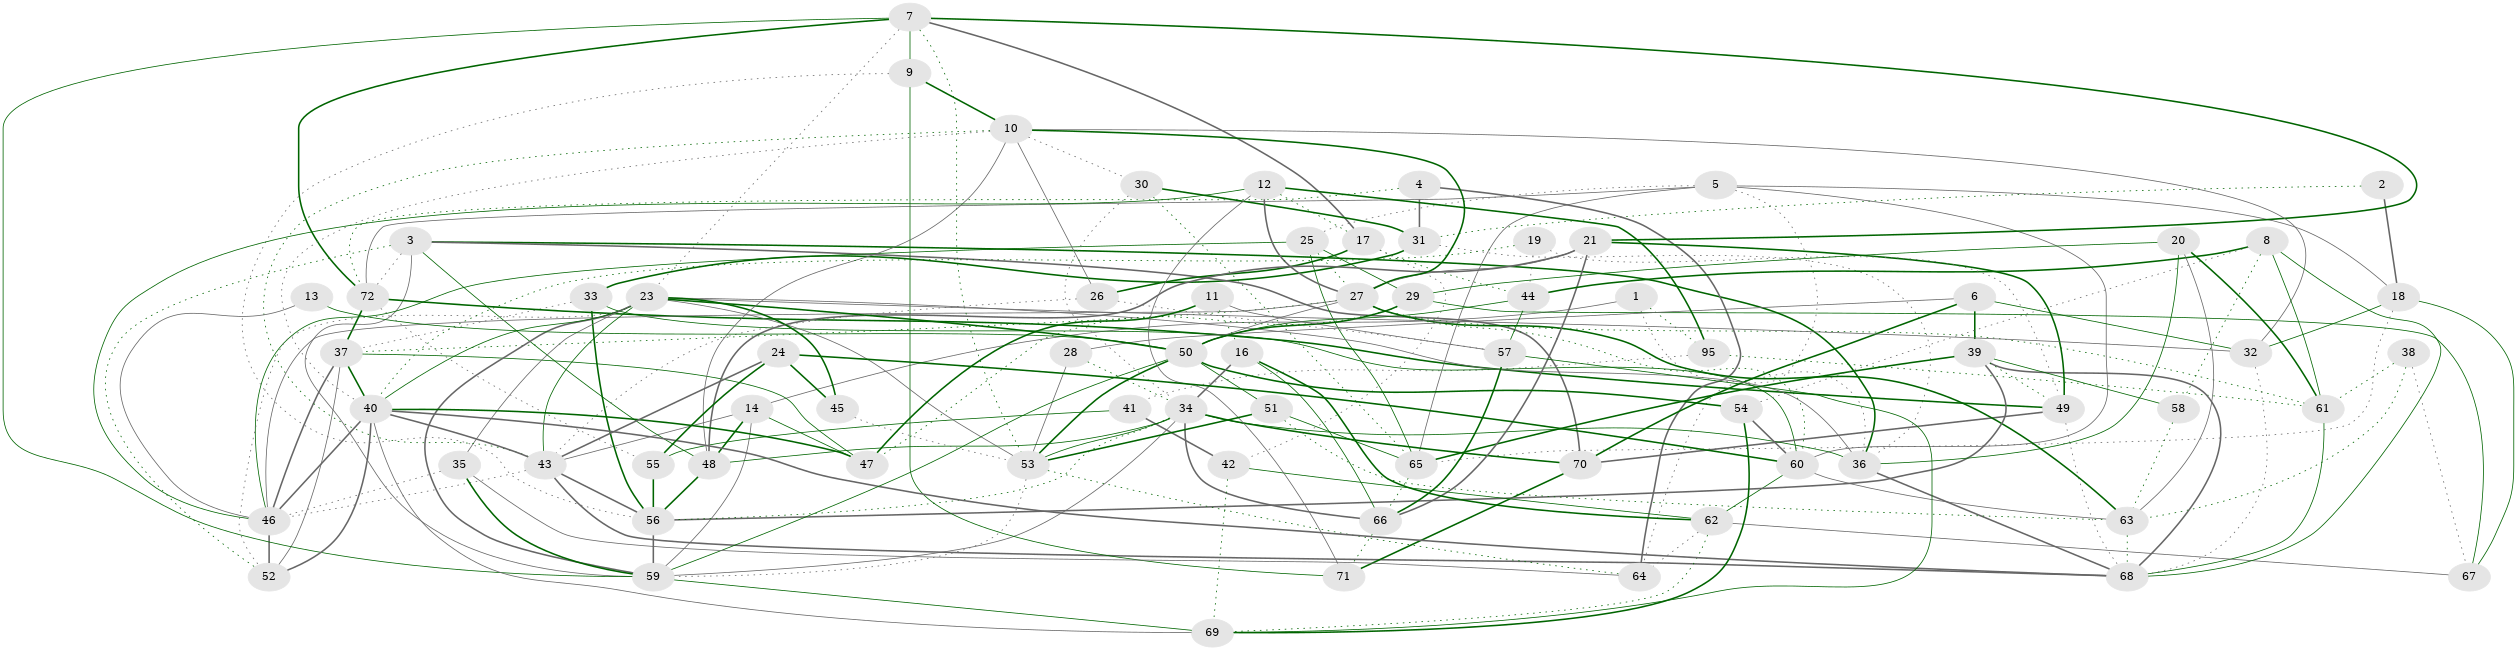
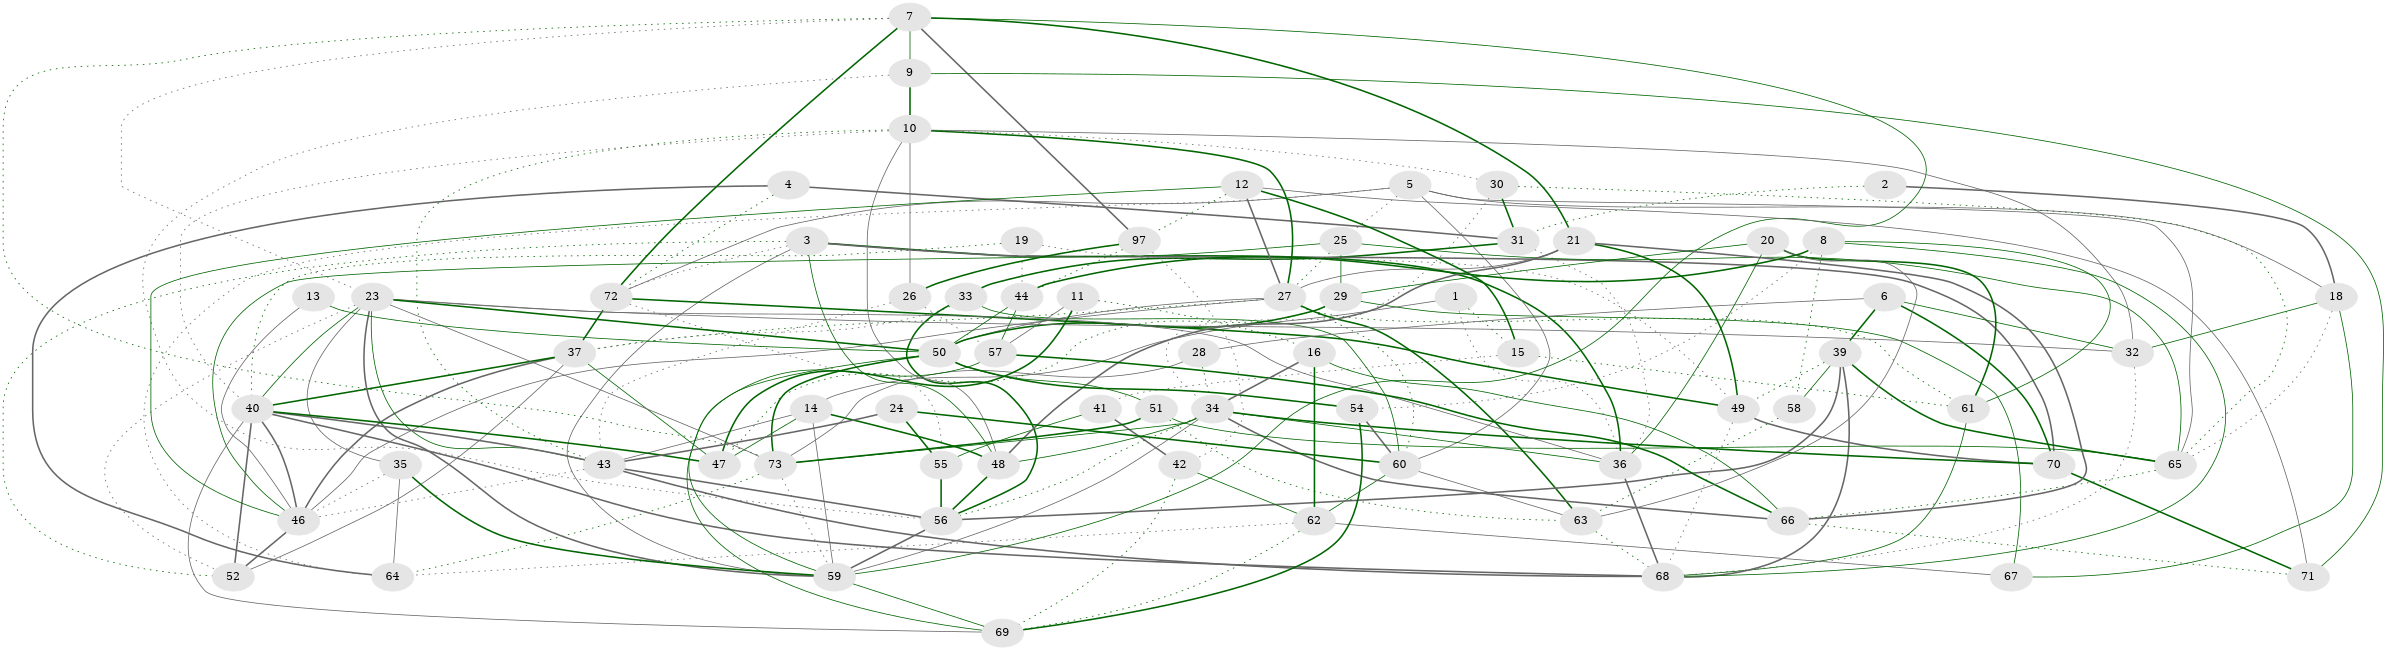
(1363, 241) -> (1139, 241)
(1709, 353) -> (1518, 353)
(2409, 353) -> none
(838, 409) -> none
(1028, 465) -> (775, 465)
